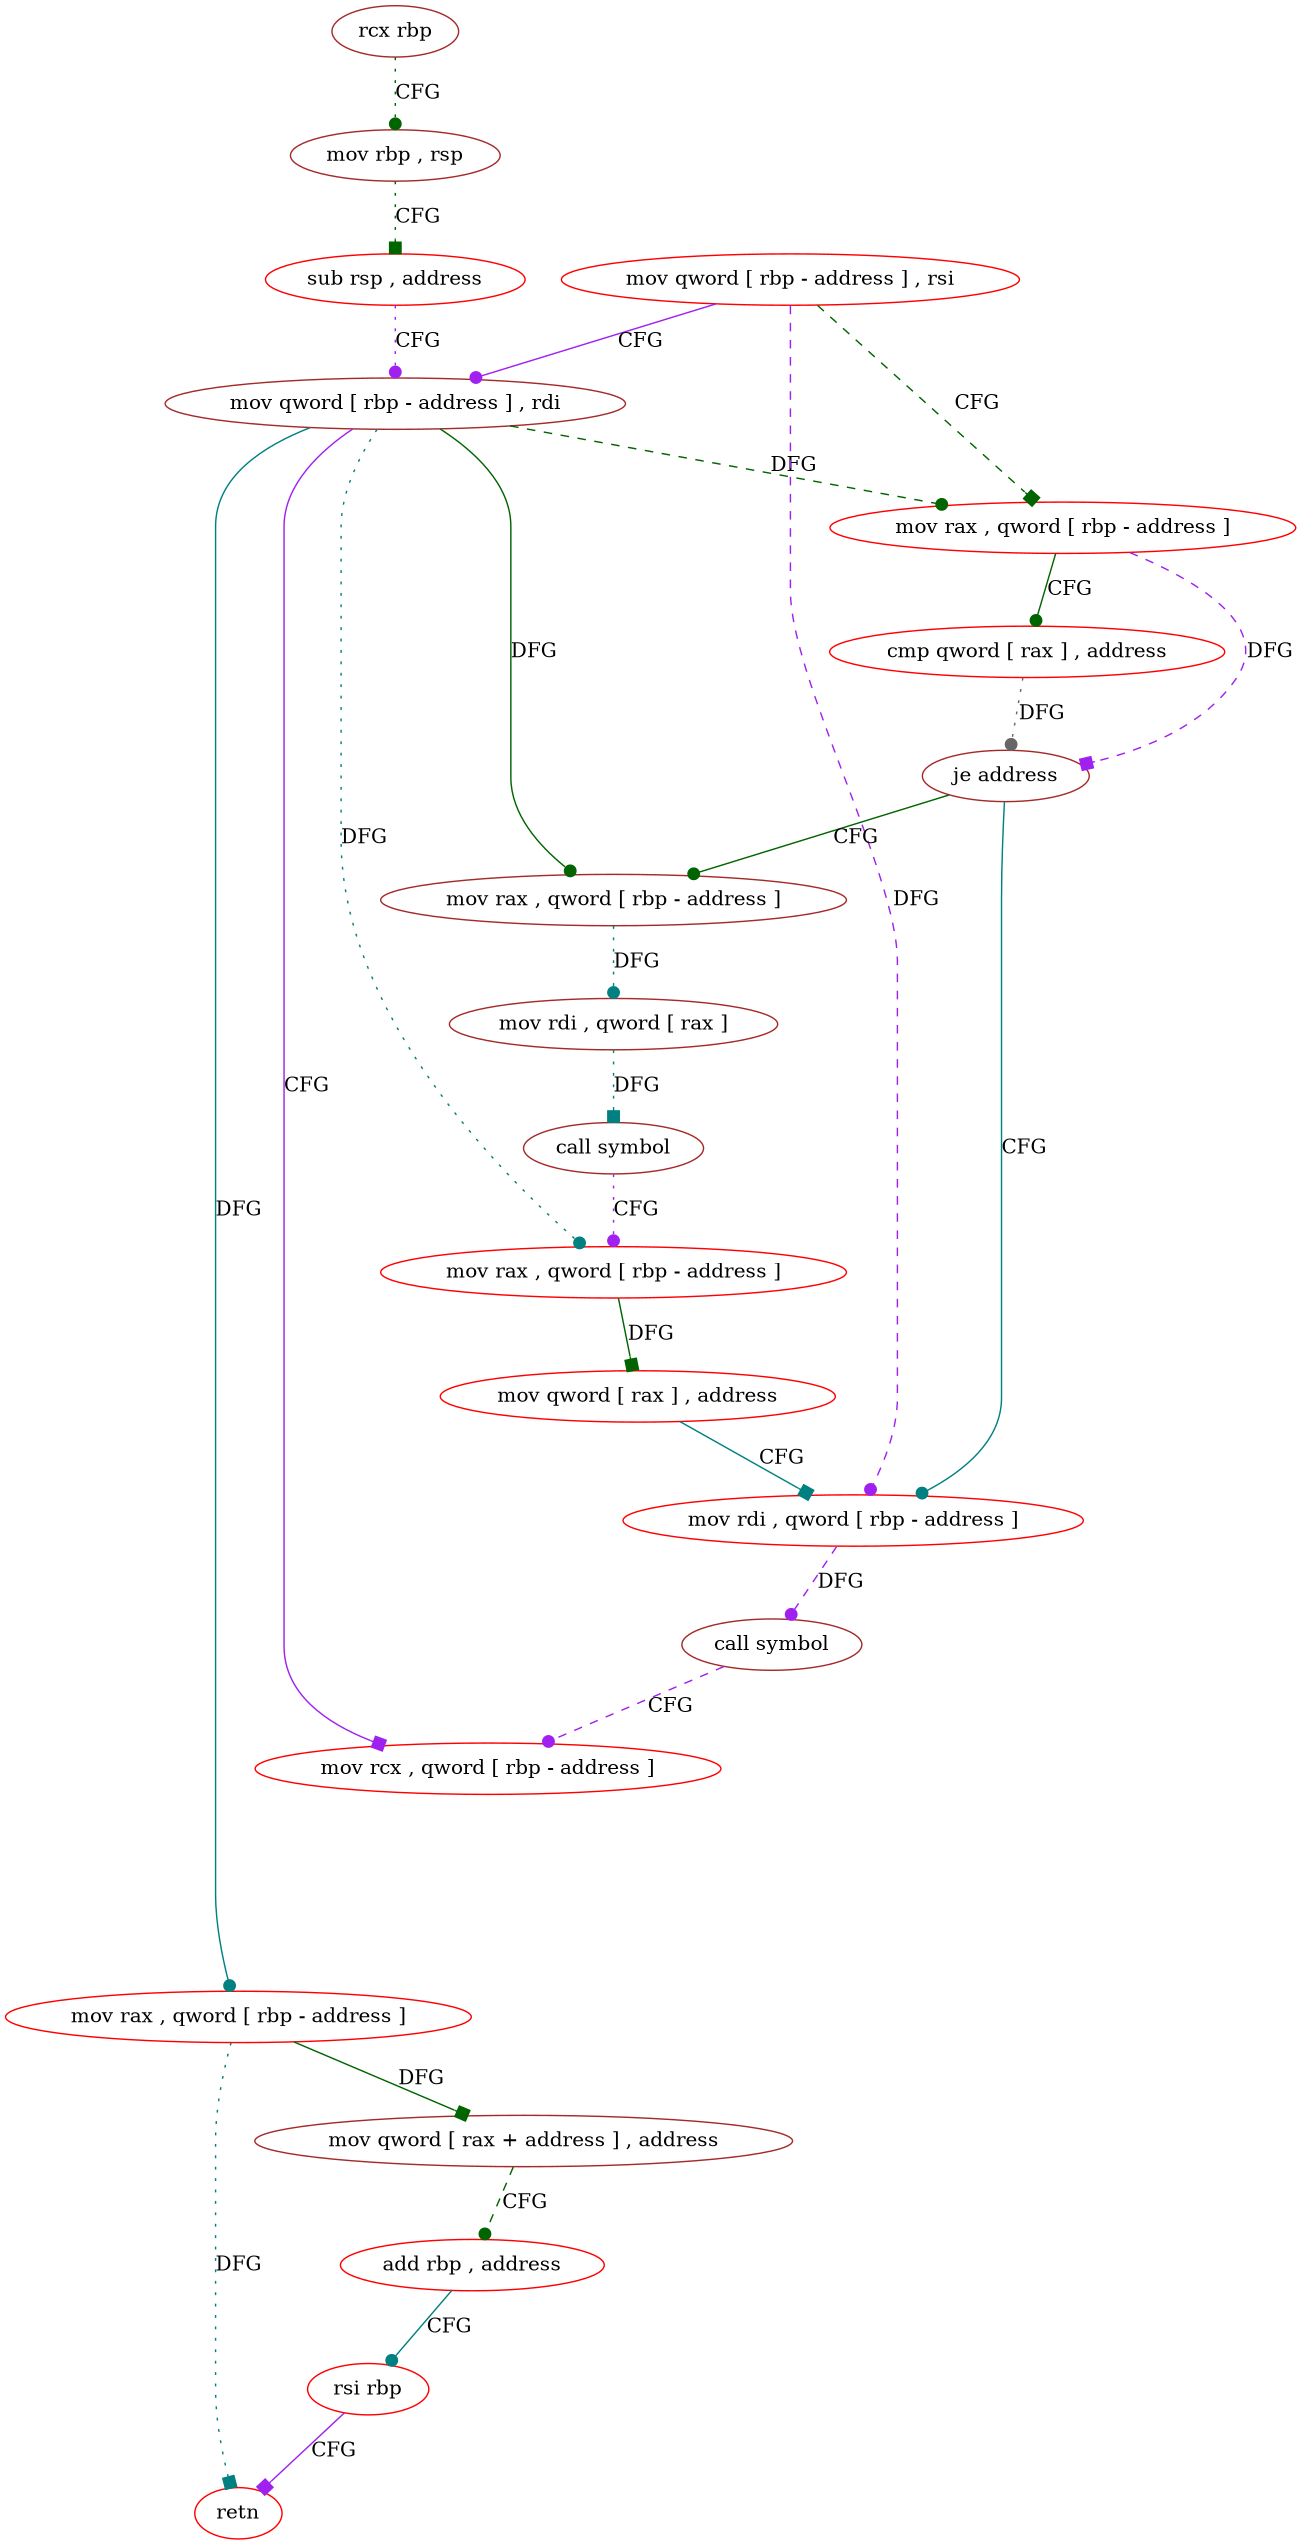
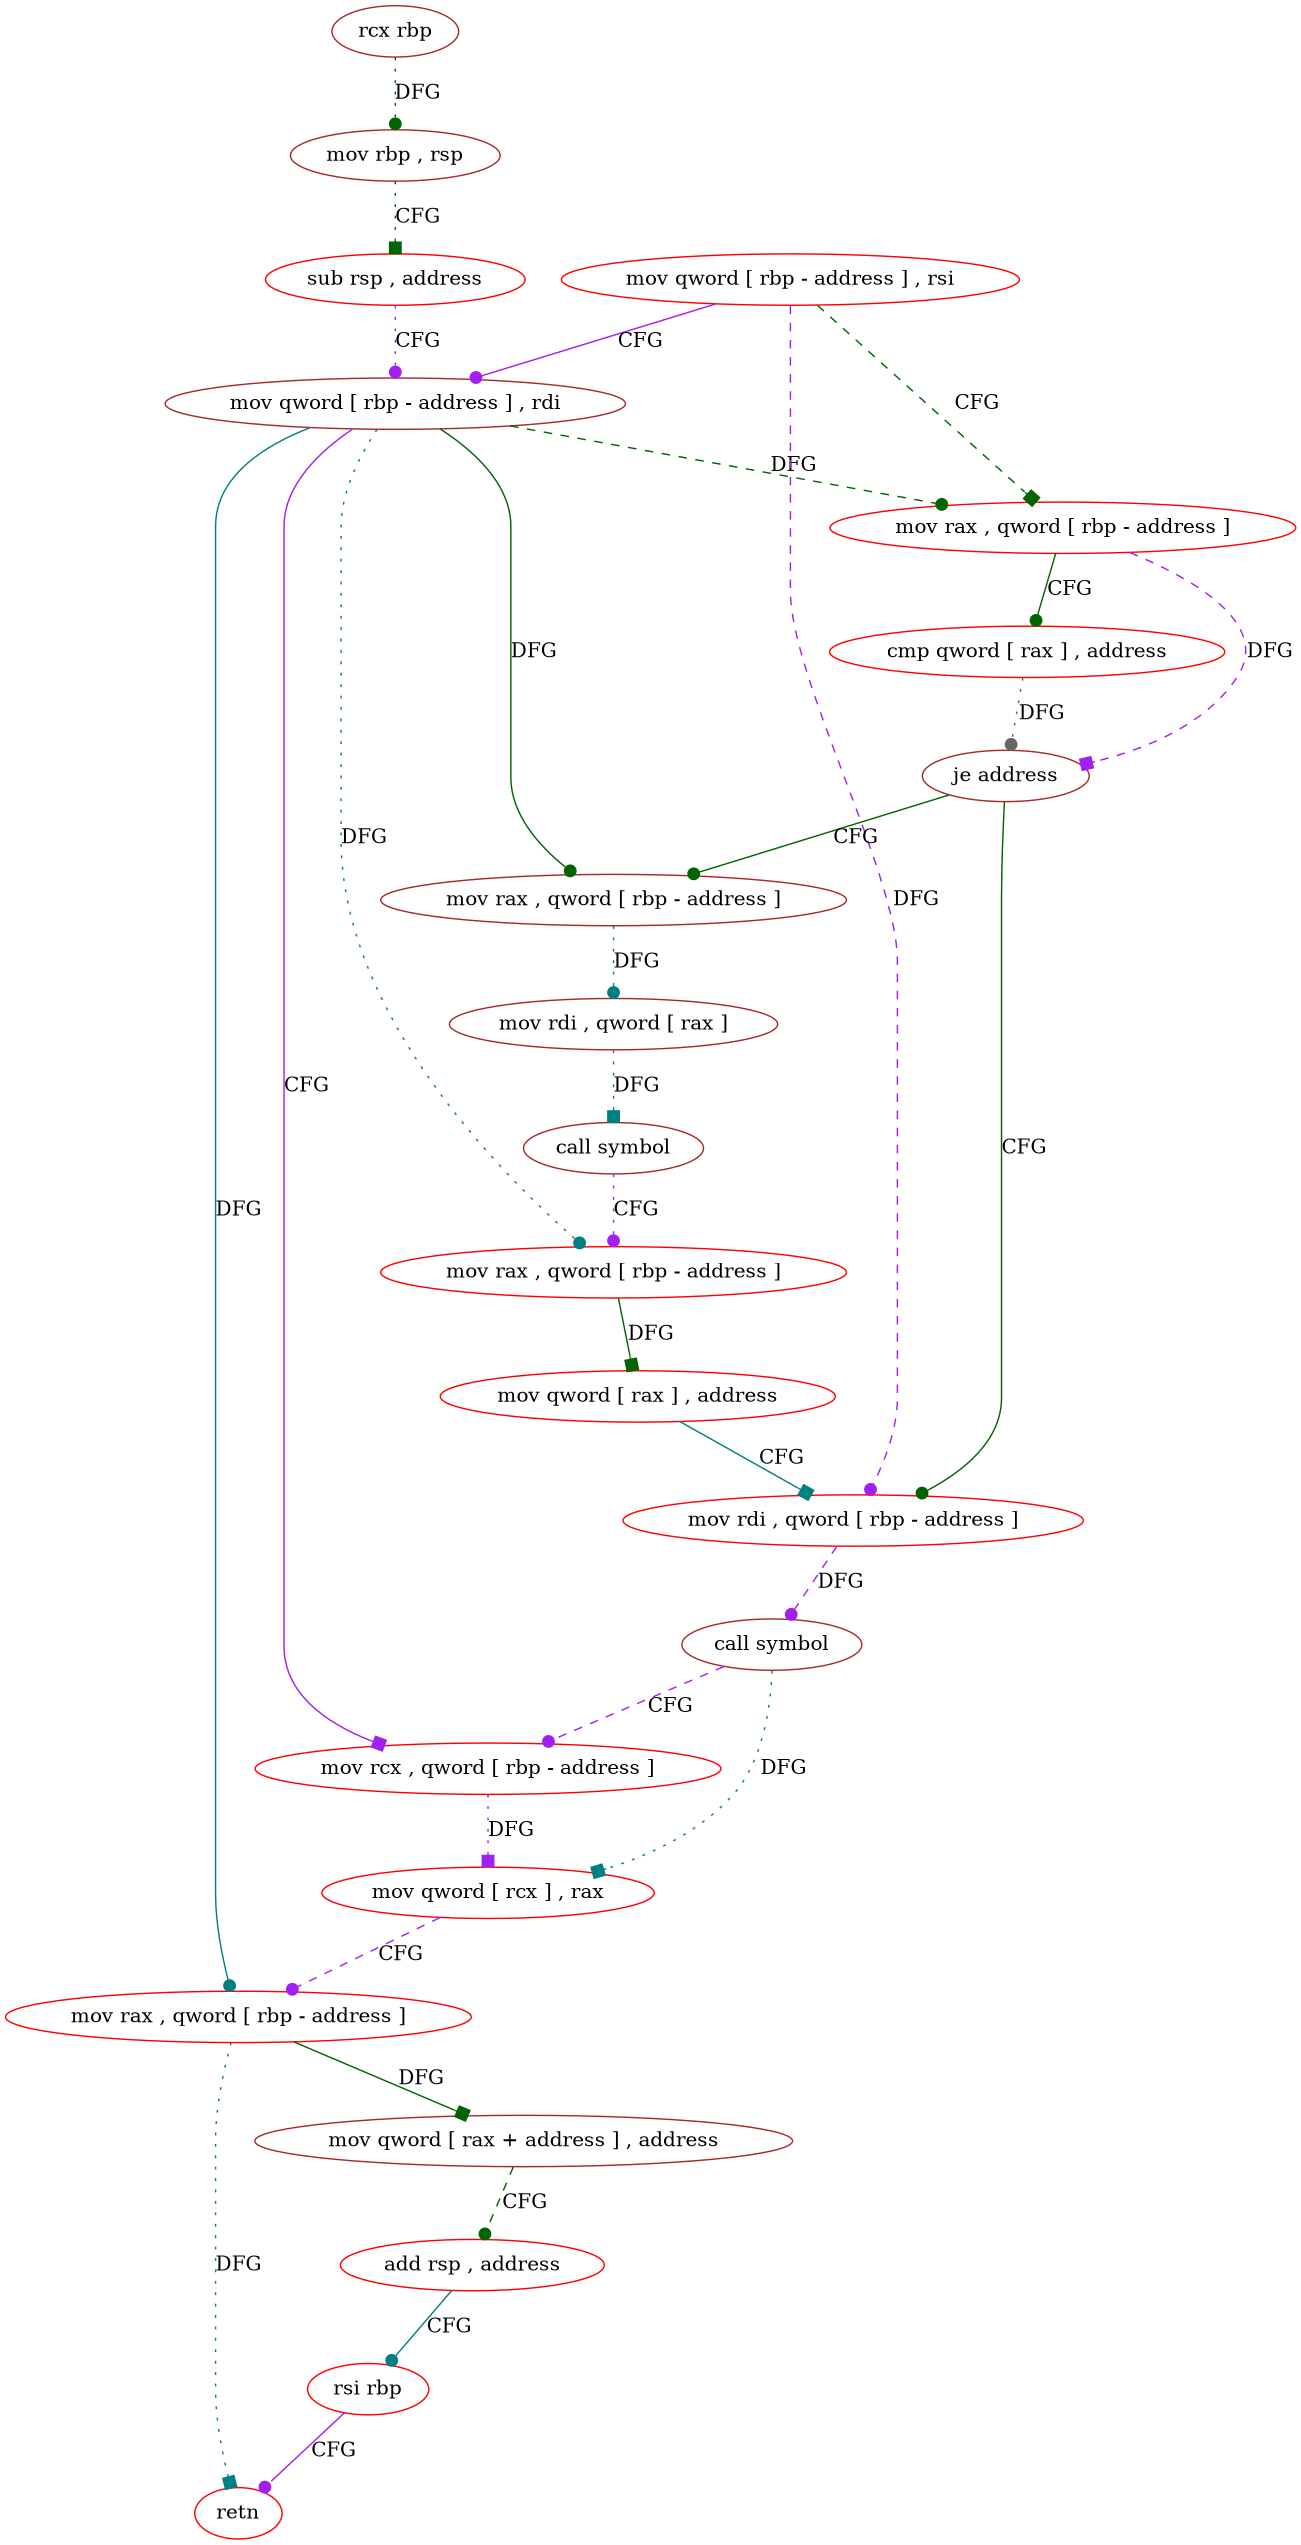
(418, 93) -> (418, 93)
(1002, 1162) -> (1002, 1162)
none -> (488, 1893)
(472, 2265) -> (472, 2265)
(308, 2447) -> (308, 2447)
